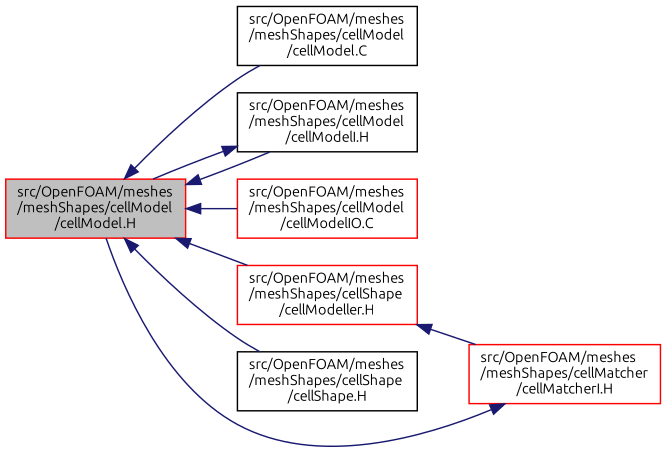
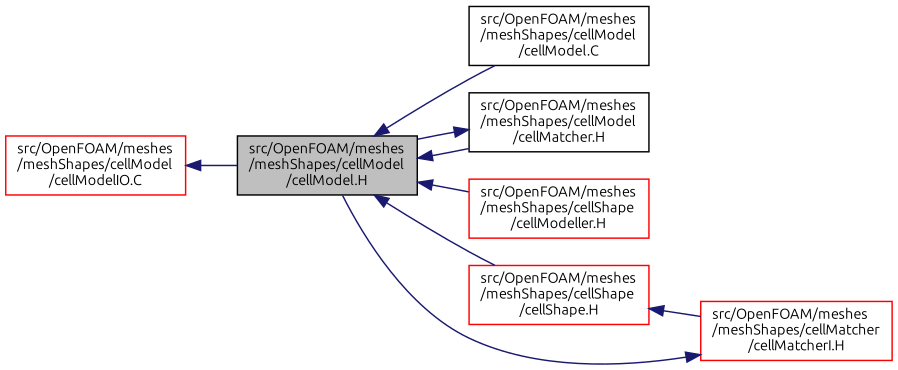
(327, 122) -> (559, 122)
(96, 209) -> (327, 165)
(219, 209) -> (219, 165)
(453, 337) -> (682, 314)
(327, 381) -> (559, 295)
